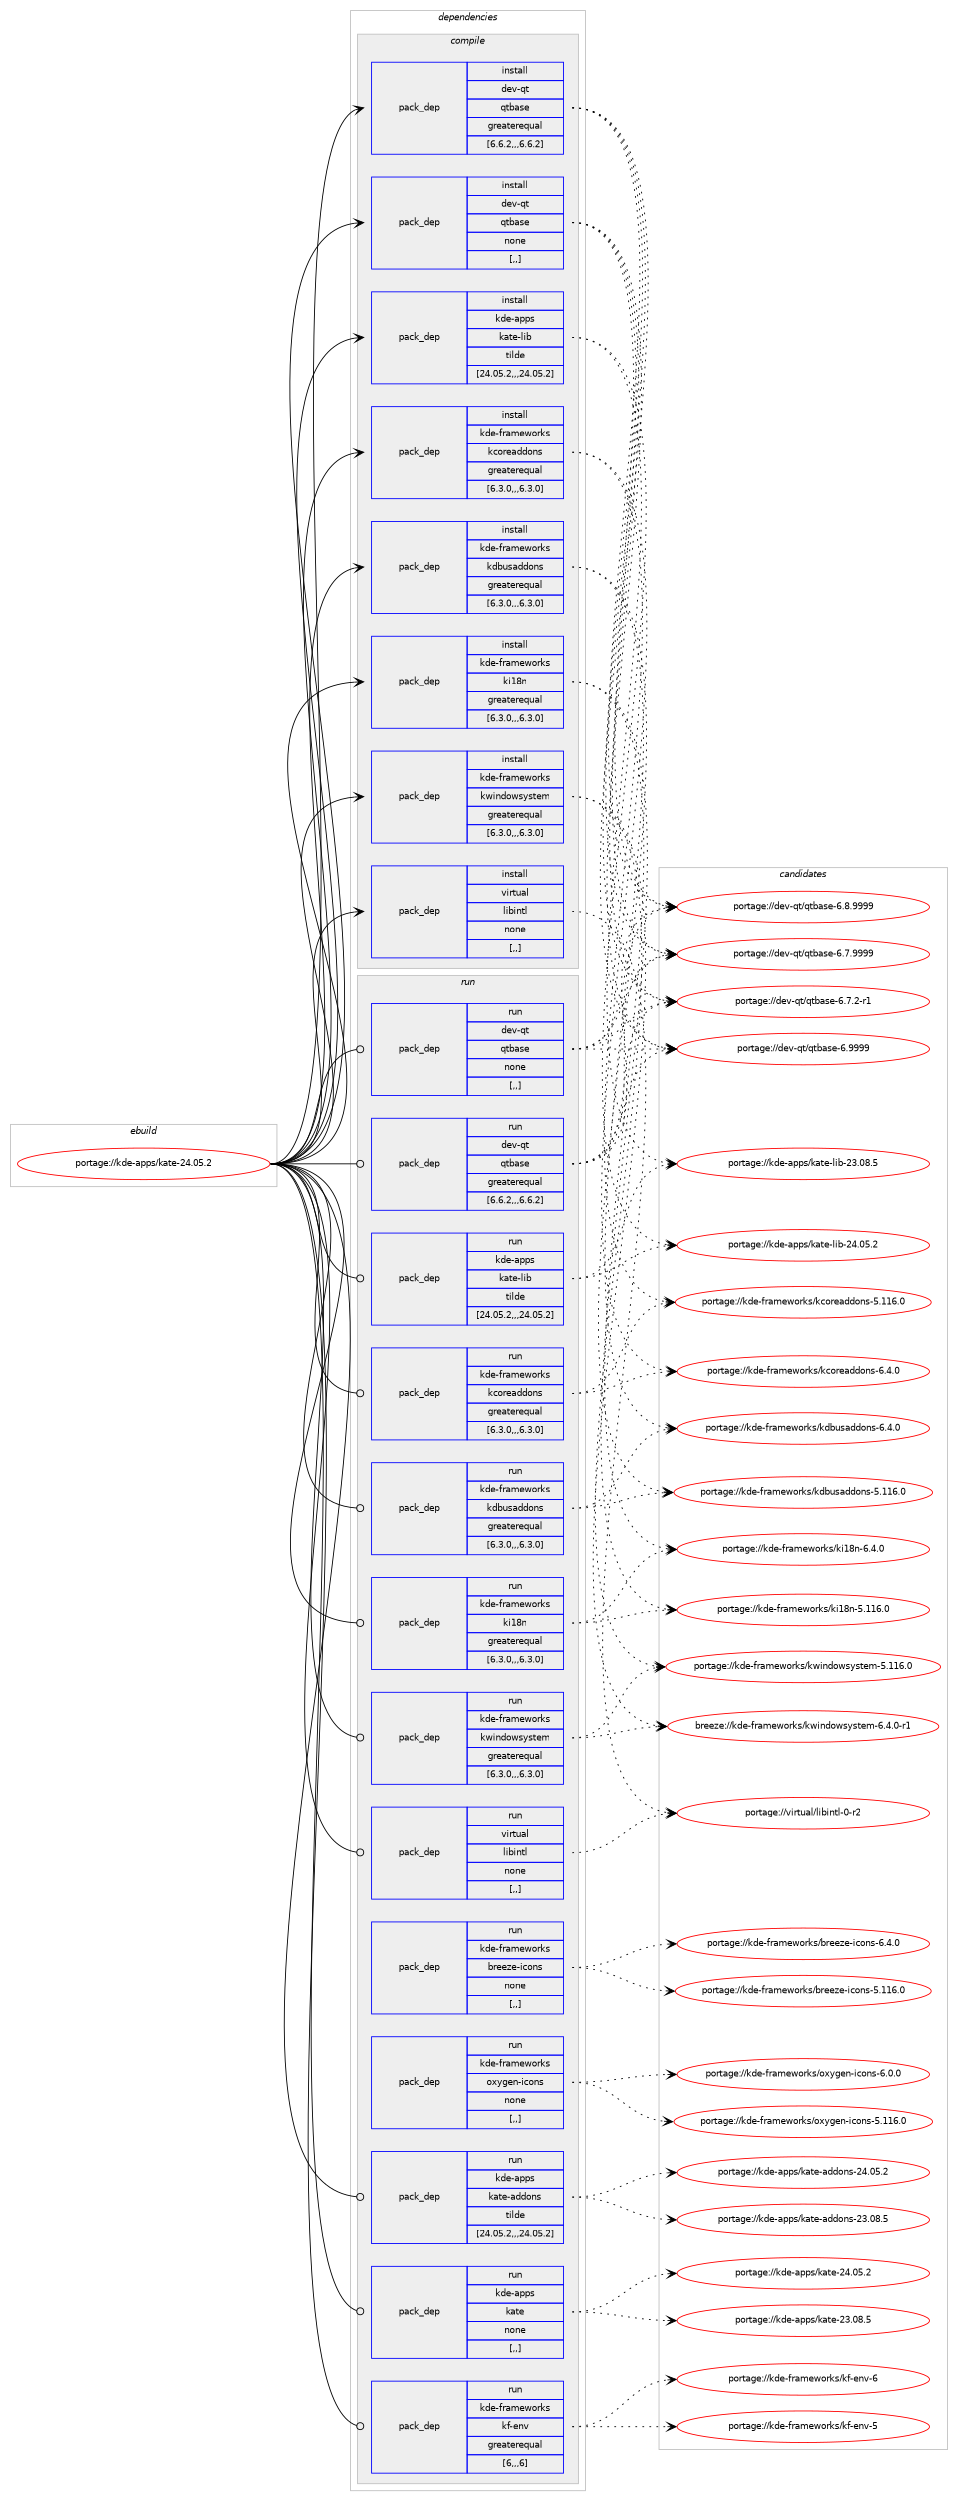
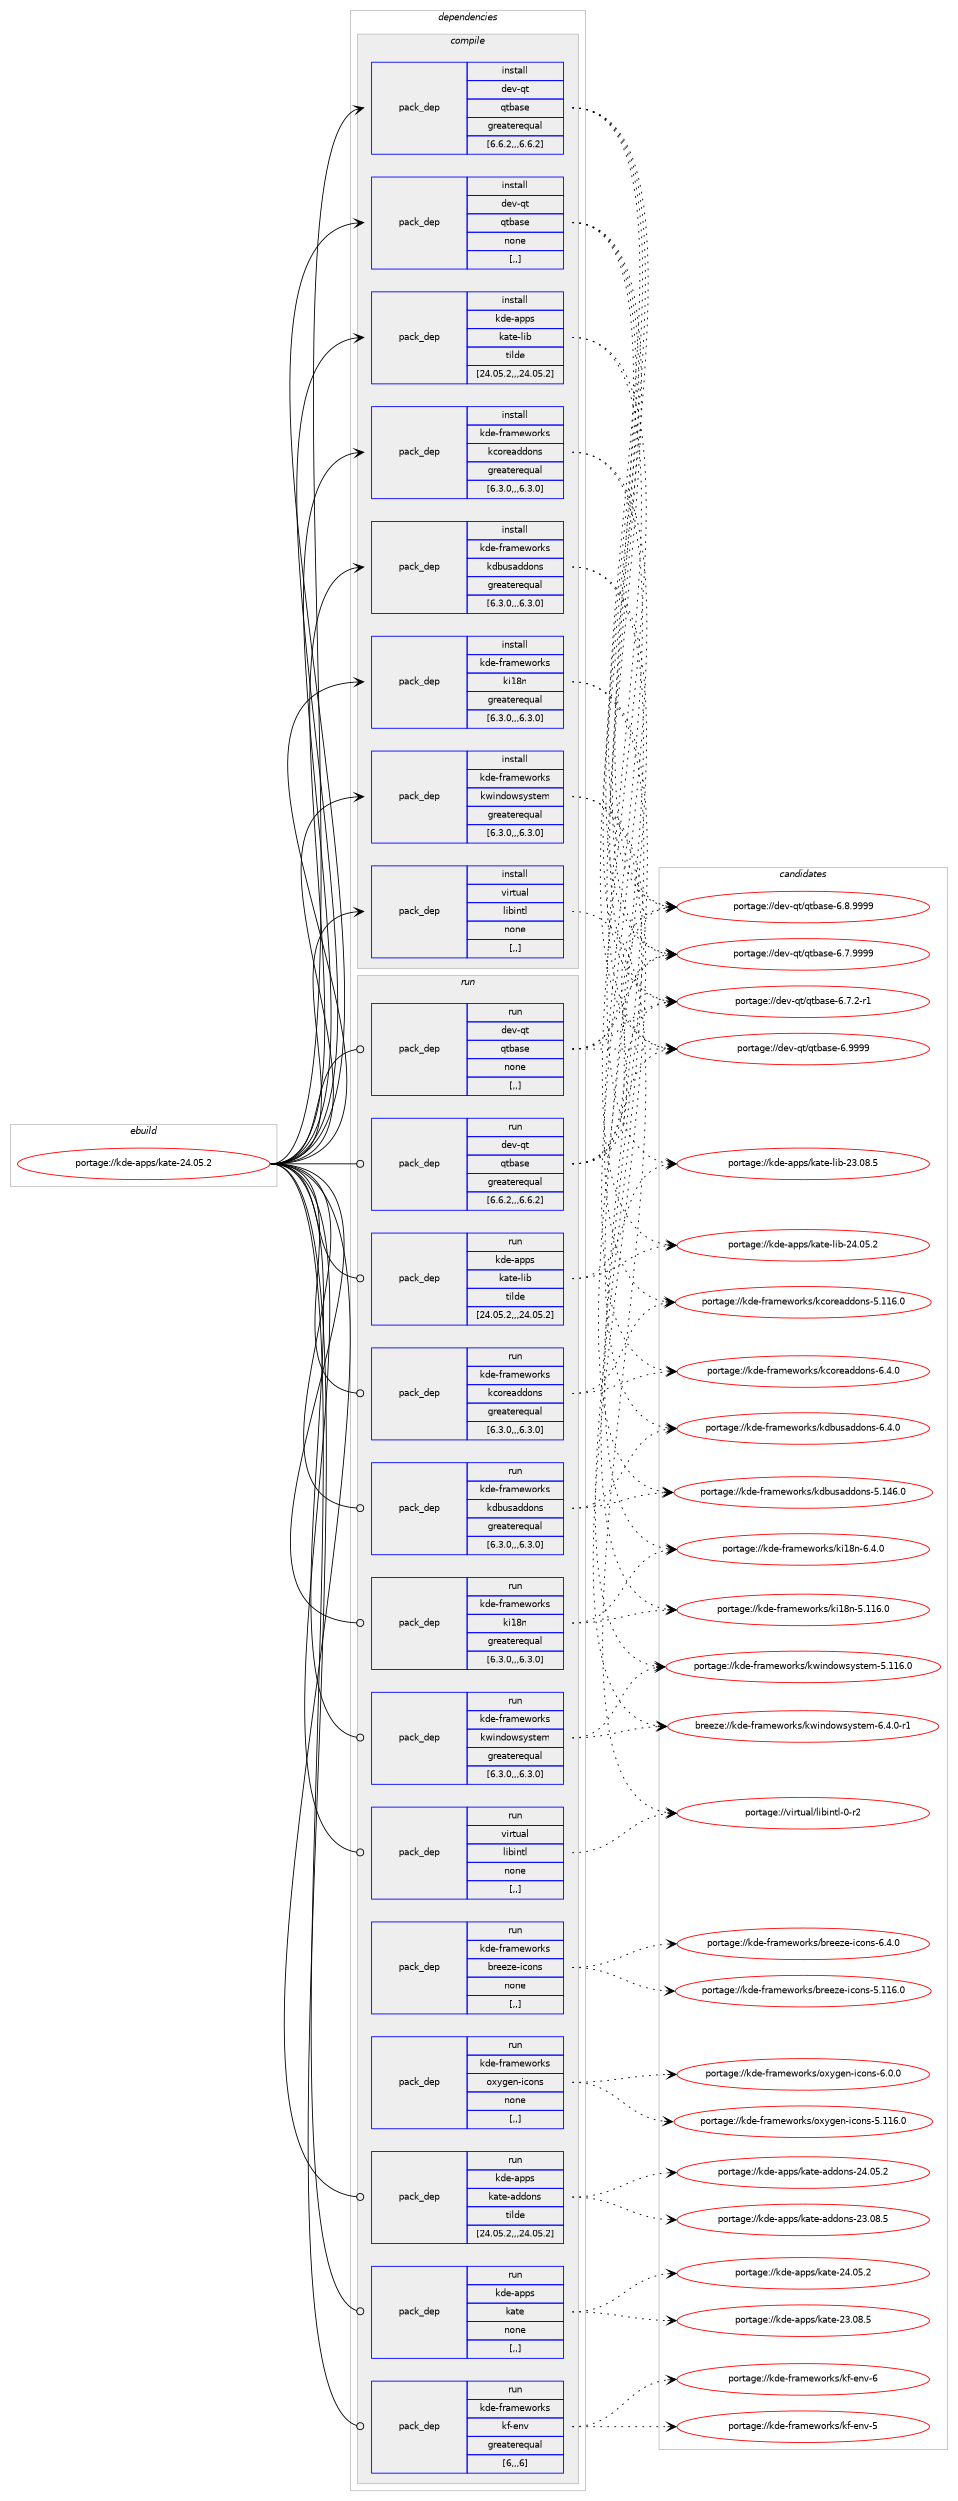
(803, 1492) -> (803, 1492)
